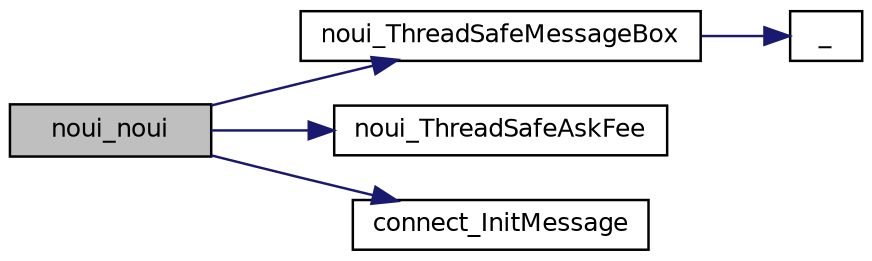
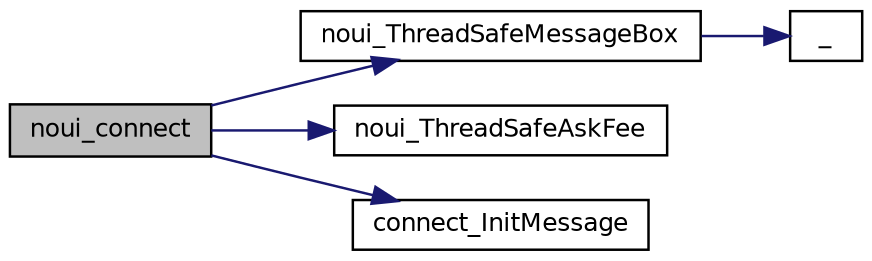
(111, 130) -> (111, 130)
